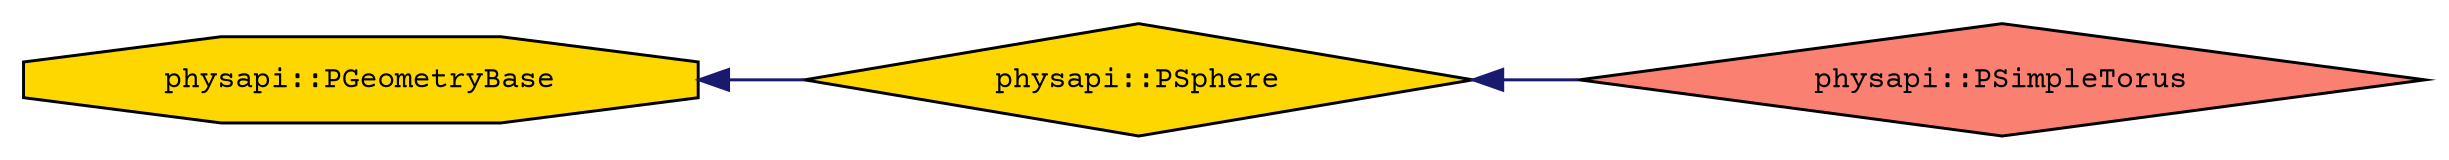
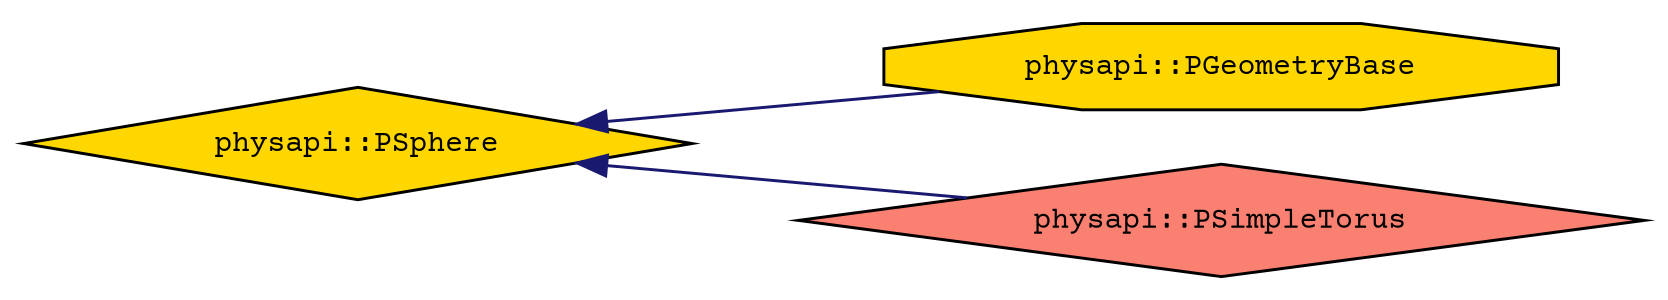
(767, 80) -> (773, 107)
